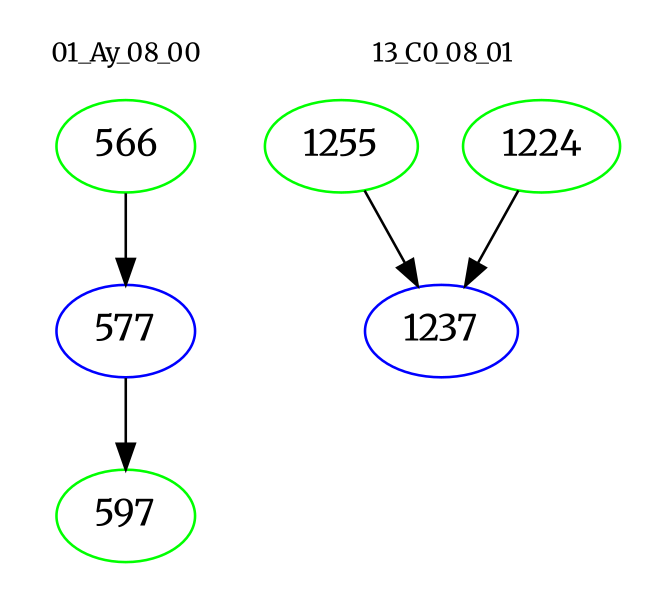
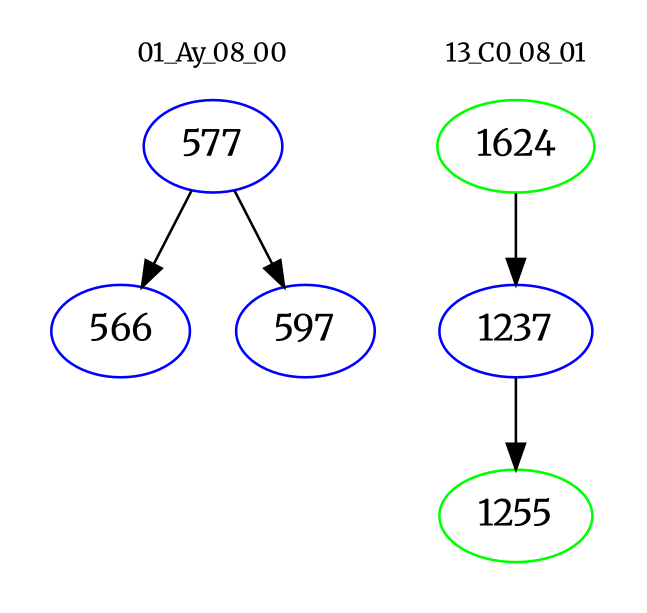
(126, 146) -> (121, 331)
(542, 146) -> (516, 146)
(126, 226) -> (173, 227)
(385, 227) -> (516, 411)
(126, 516) -> (305, 331)
